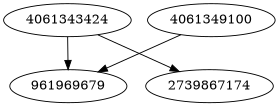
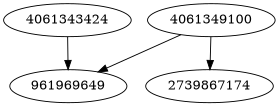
(131, 50) -> (211, 49)
(68, 86) -> (68, 86)
